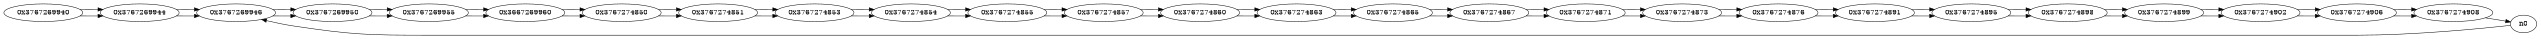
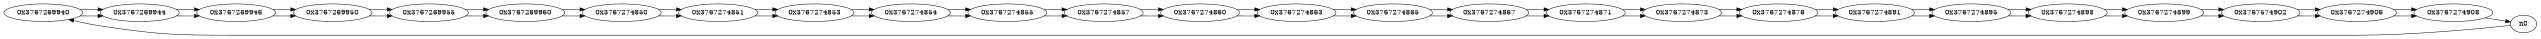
(525, 13) -> (525, 13)
(2261, 13) -> (2261, 13)
(1388, 35) -> (1292, 35)
